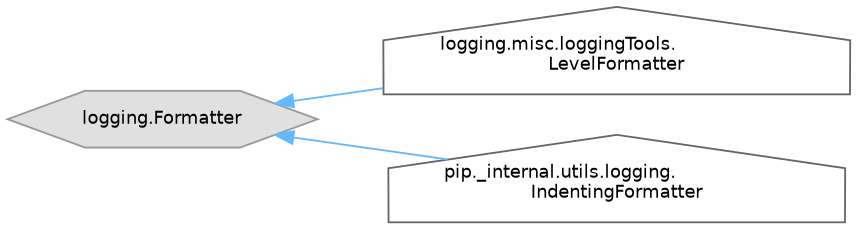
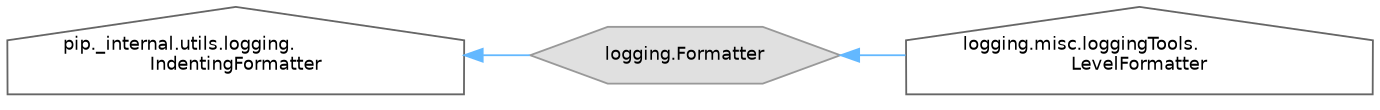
(371, 148) -> (506, 55)
